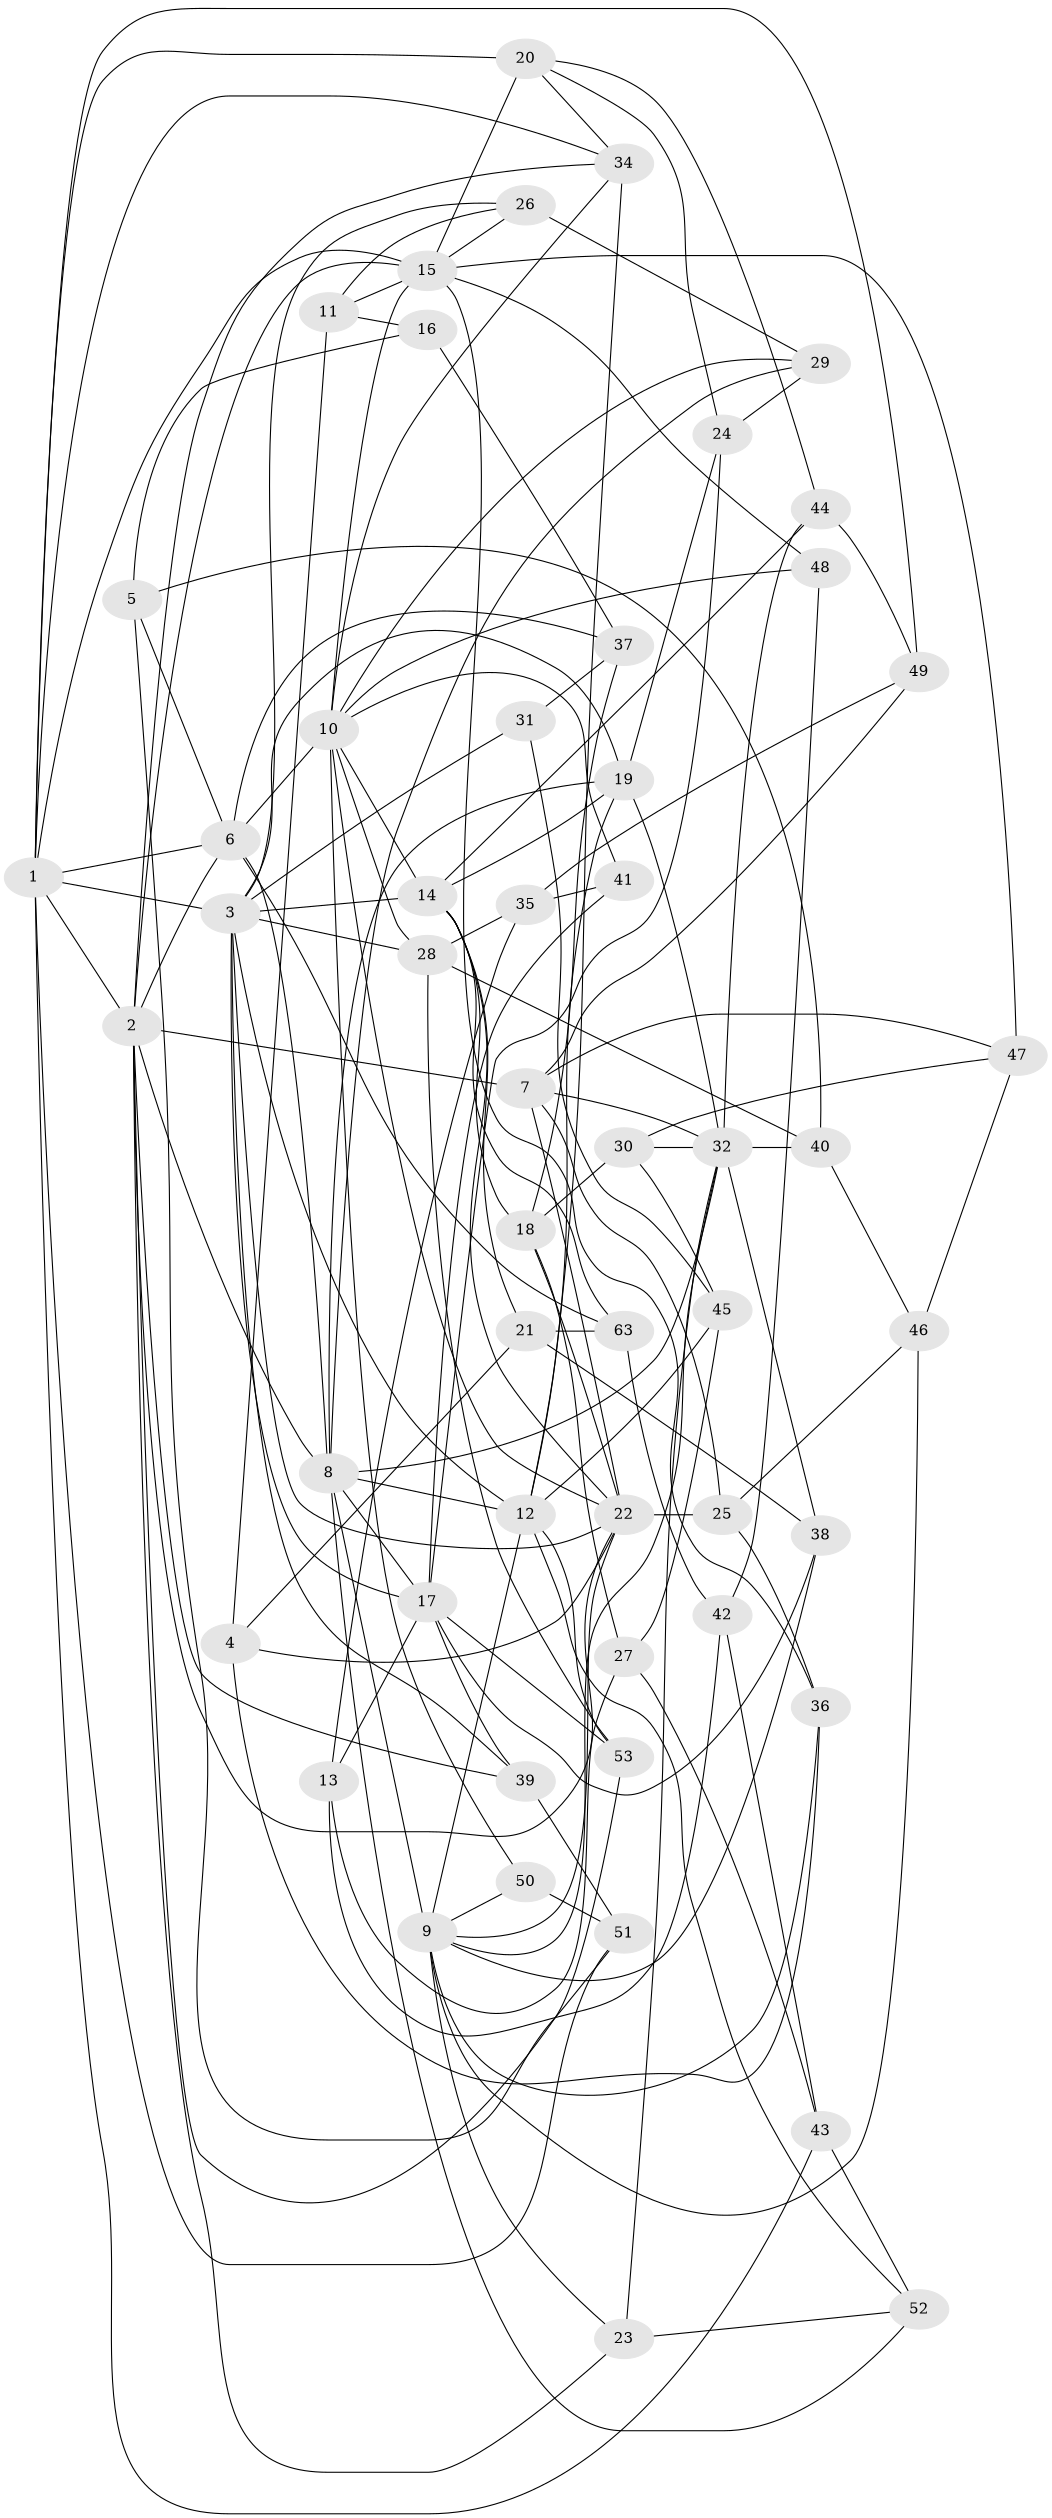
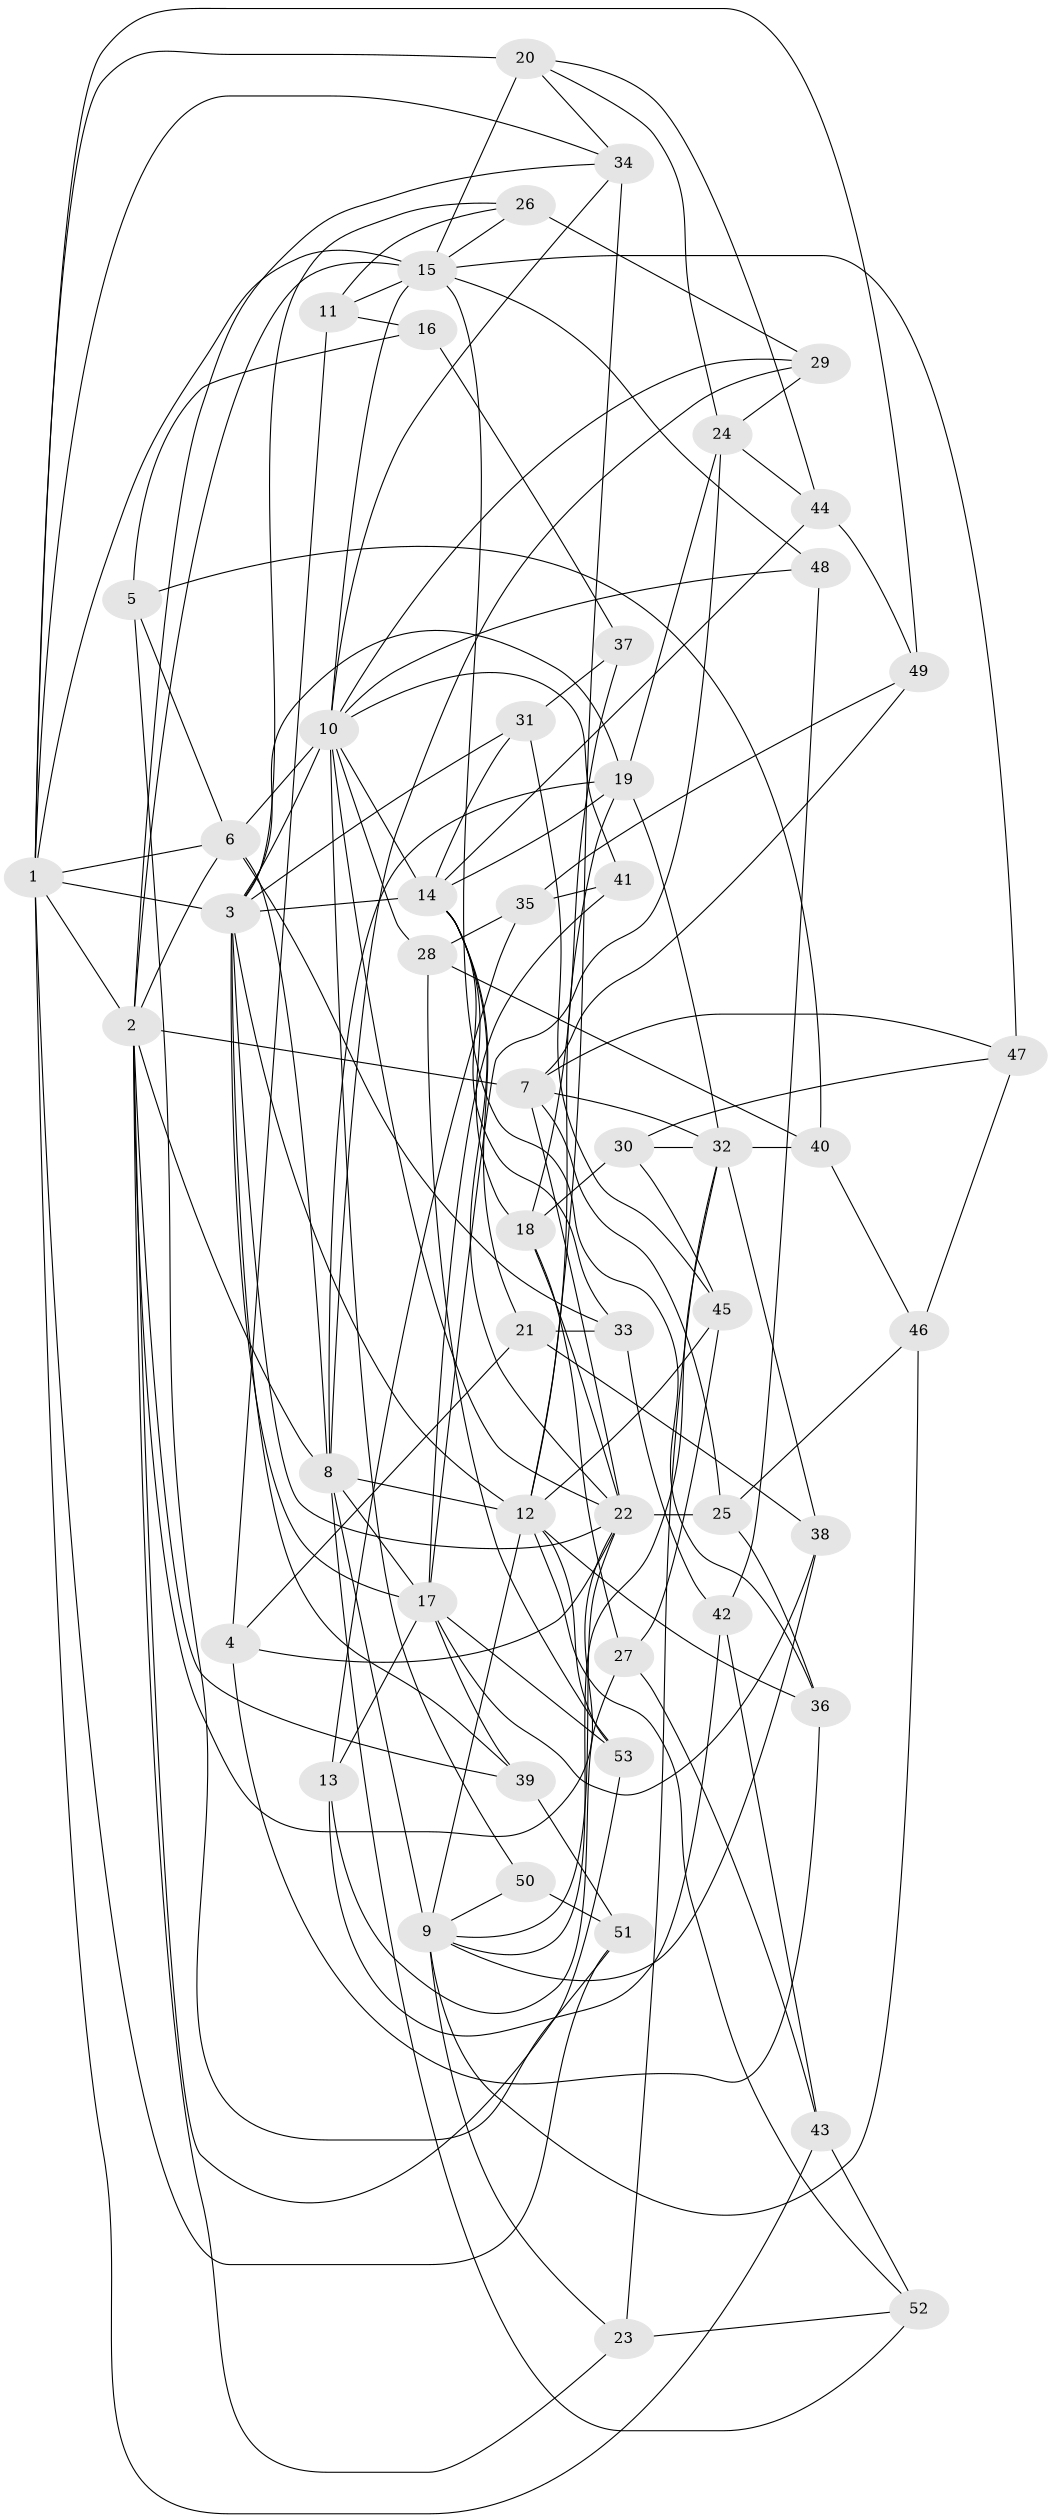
(358, 626) -> none
none -> (474, 795)
(741, 822) -> (772, 472)
(329, 934) -> (283, 827)
(624, 1331) -> (624, 1331)
(608, 1397) -> none
(711, 2061) -> (675, 1633)
